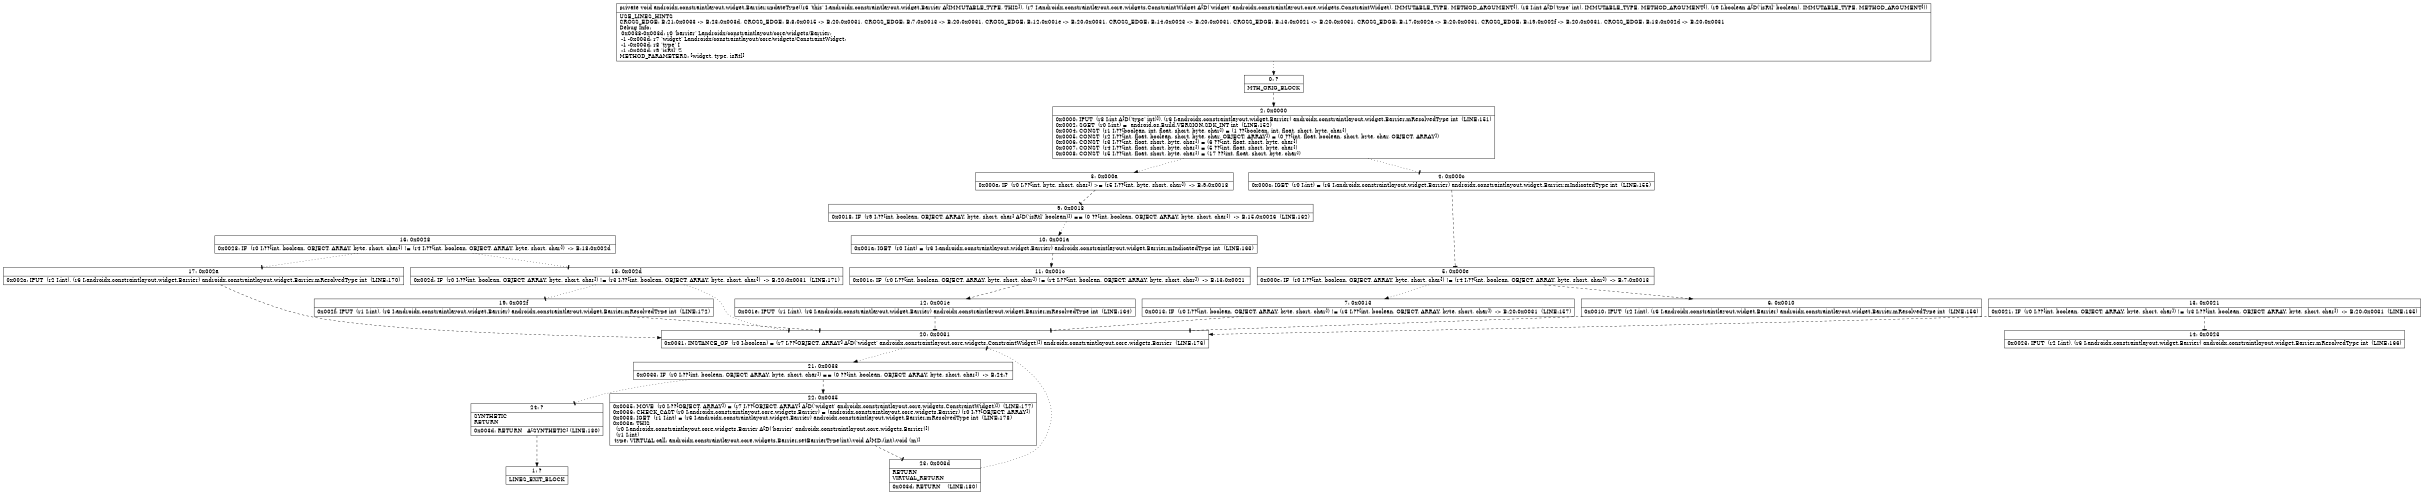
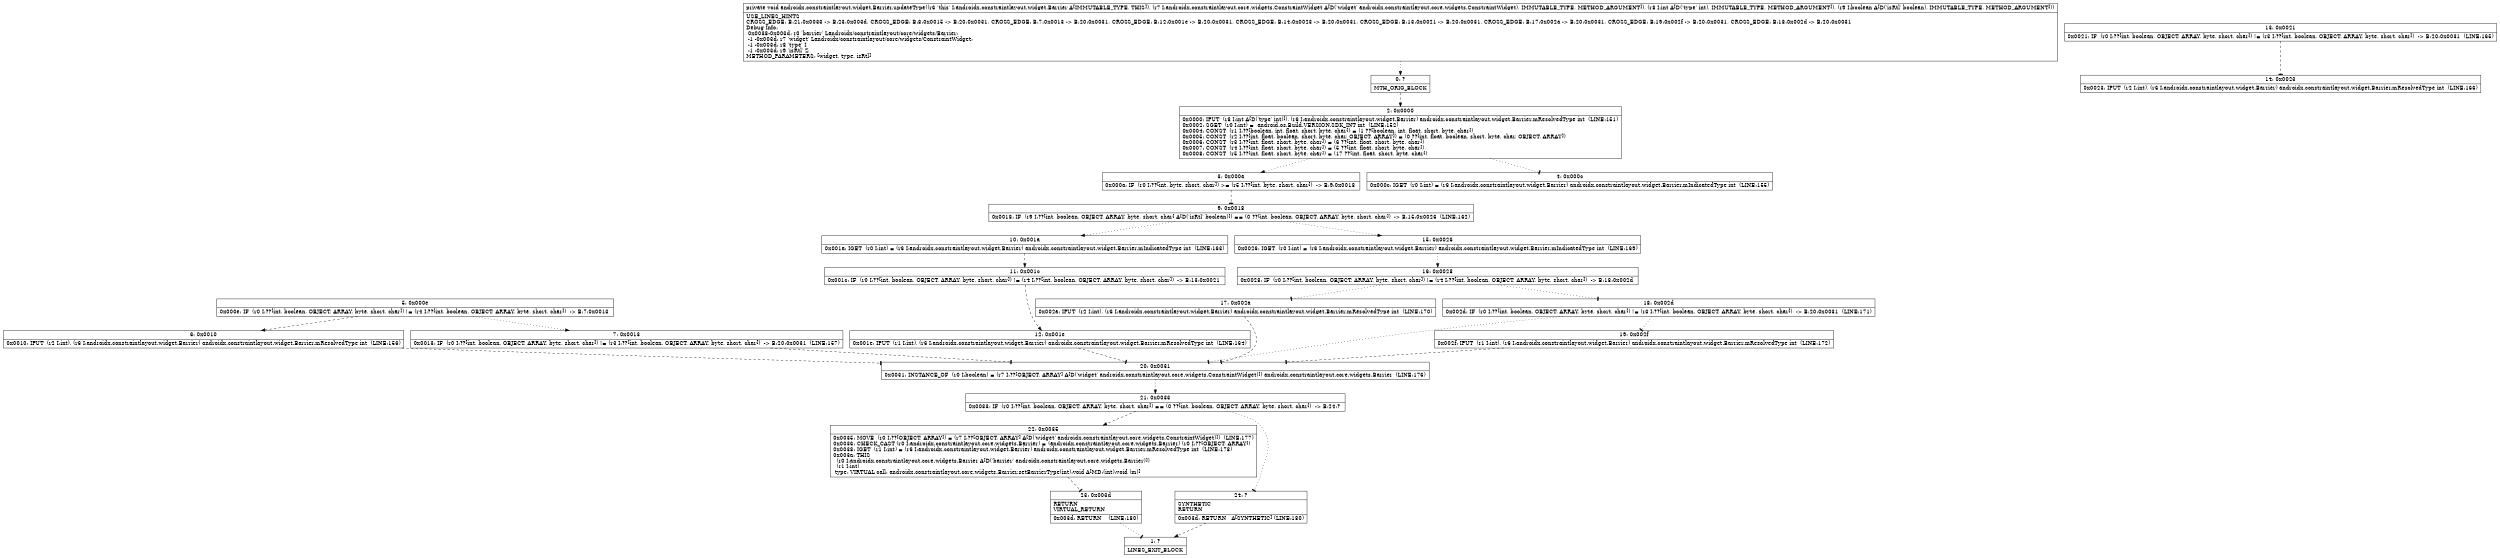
(1453, 228) -> none
none -> (1438, 245)
(1602, 327) -> none
(436, 330) -> (1254, 348)
(1051, 415) -> (1131, 530)
